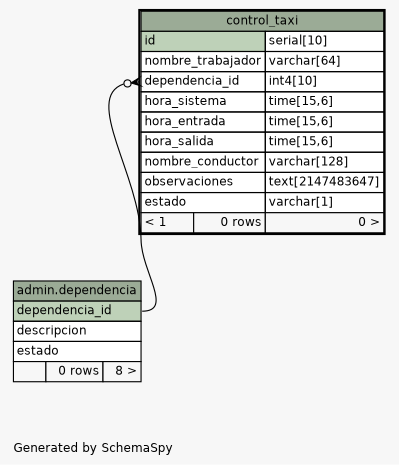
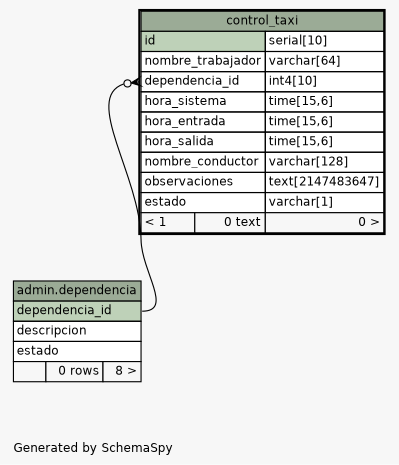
(241, 222) -> (243, 222)
